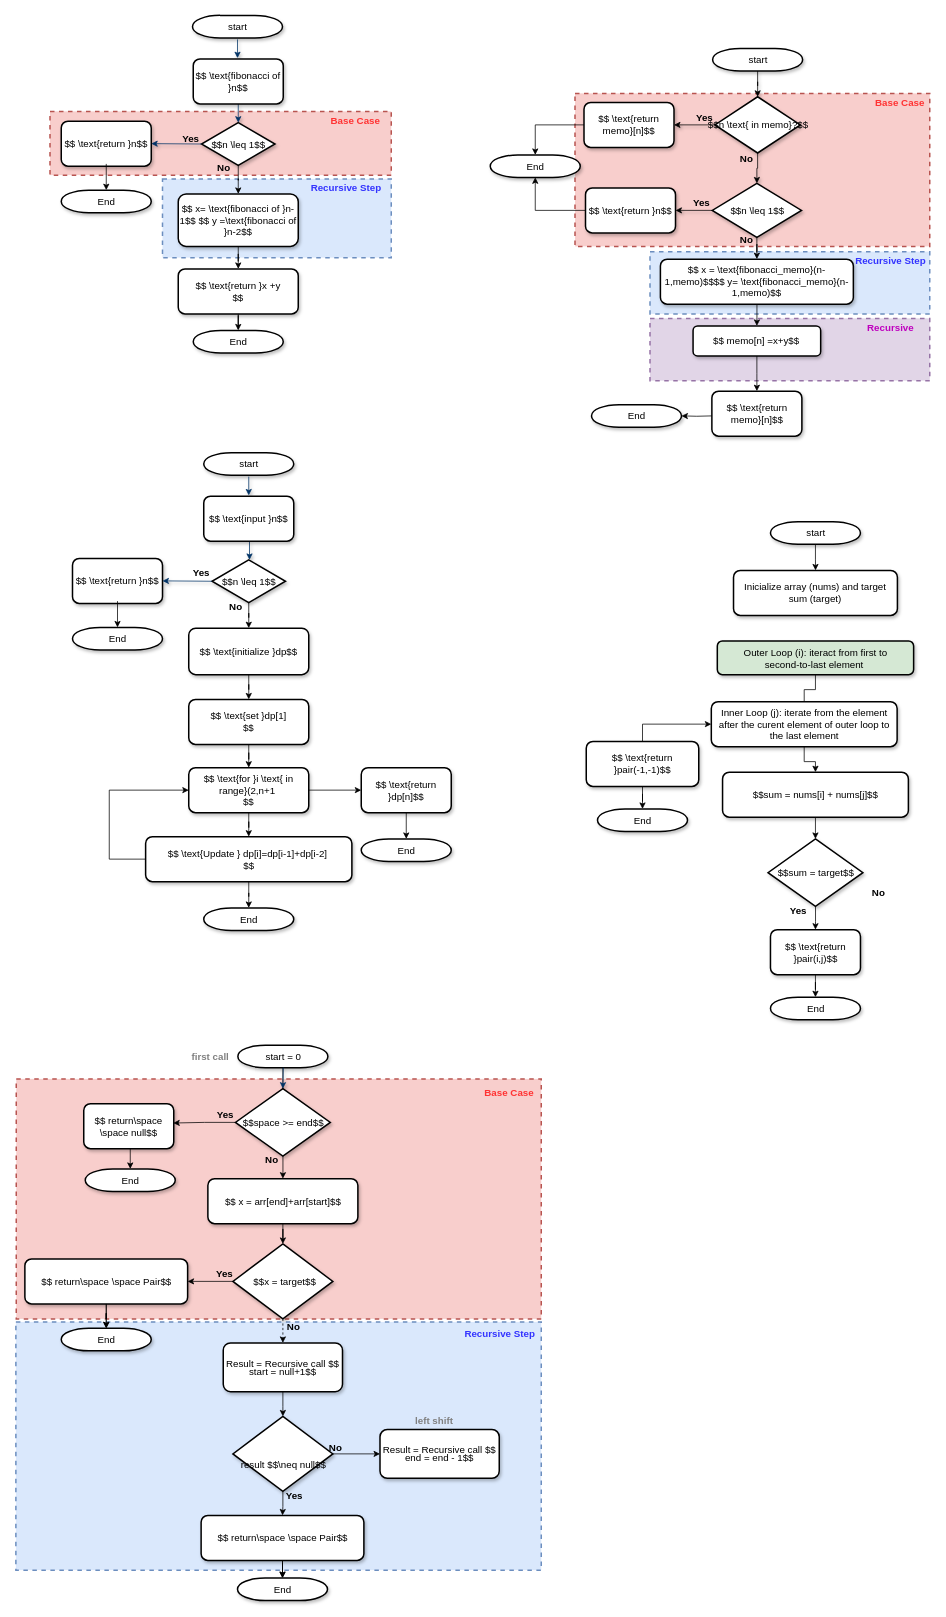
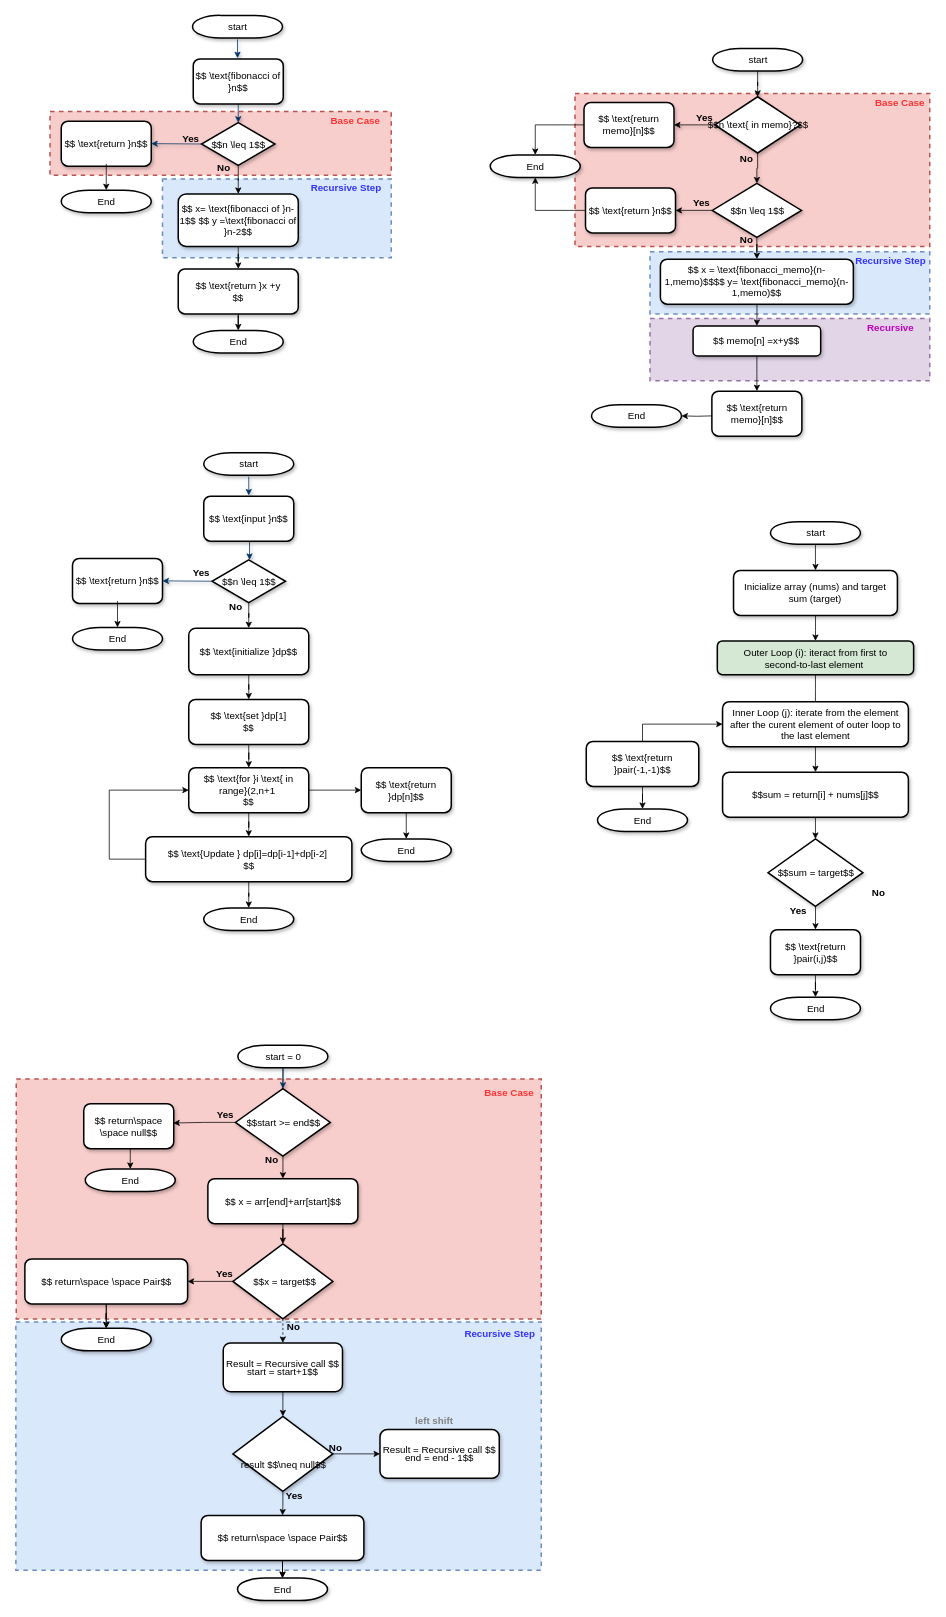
none -> (815, 625)
(804, 724) -> (815, 724)
(816, 795) -> (816, 795)
(210, 1056) -> none
(284, 1122) -> (284, 1122)
(283, 1368) -> (283, 1368)
